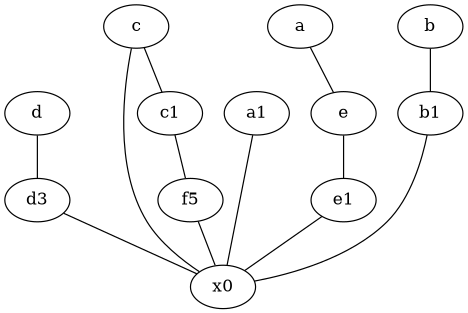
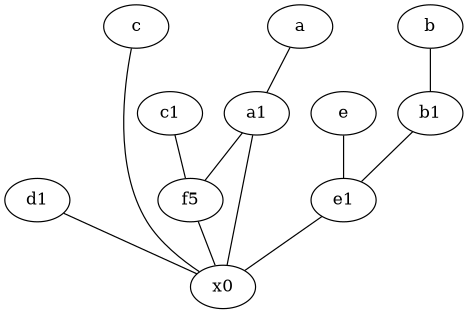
(153, 70) -> none
(322, 70) -> (278, 70)
(37, 113) -> none
none -> (224, 157)
(37, 200) -> (37, 200)
(368, 238) -> (387, 157)
